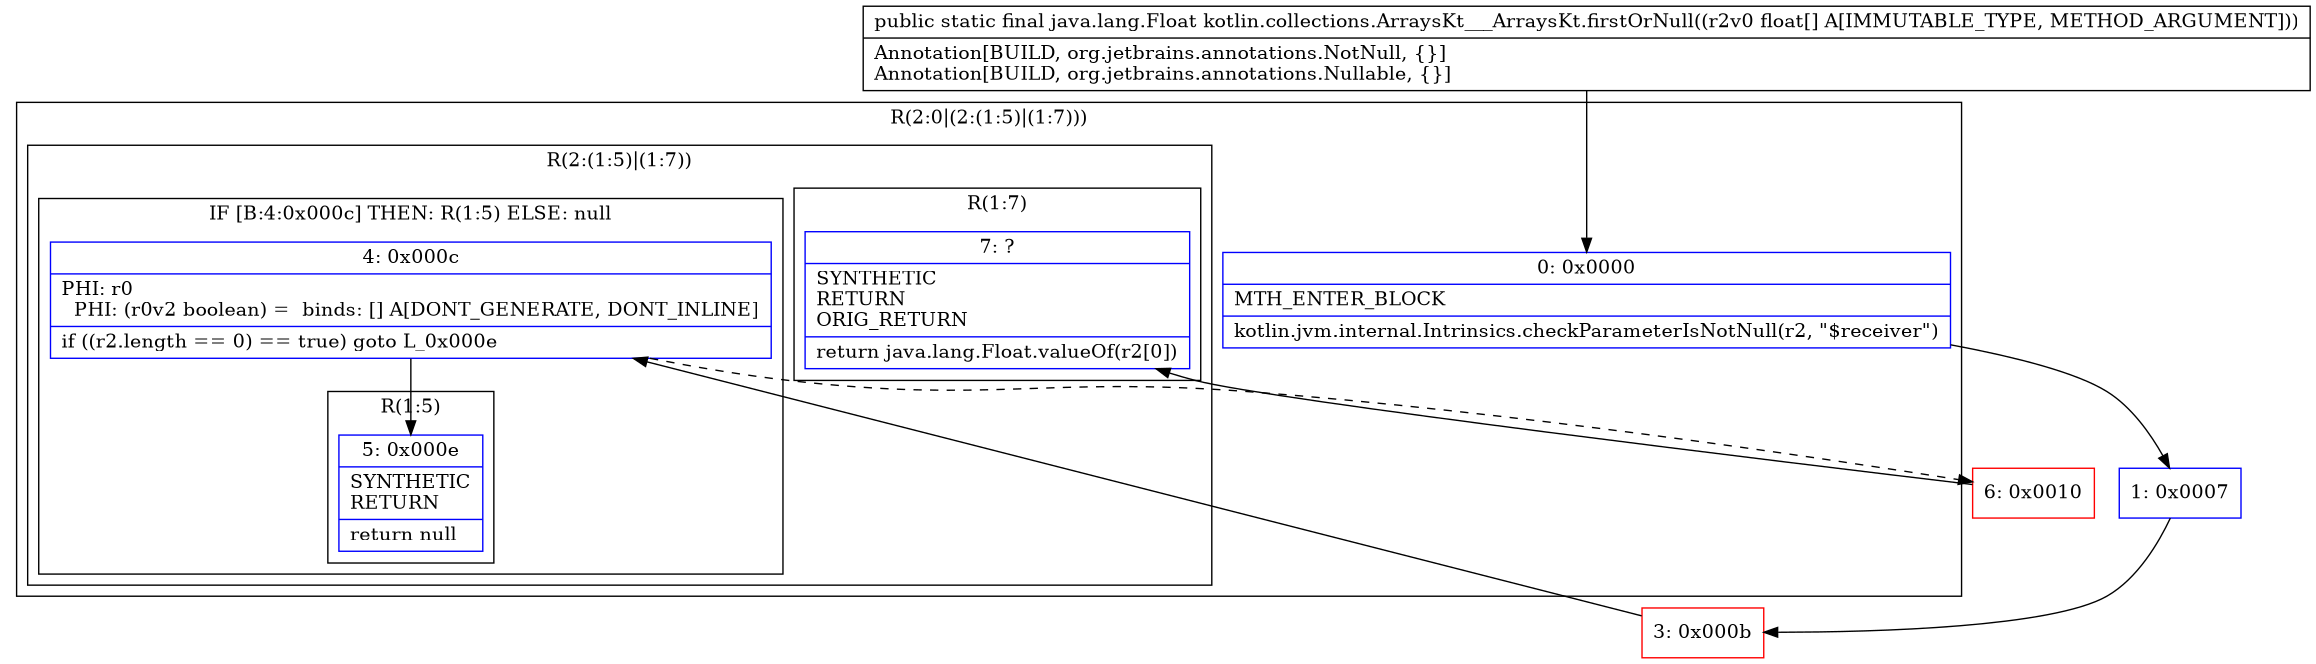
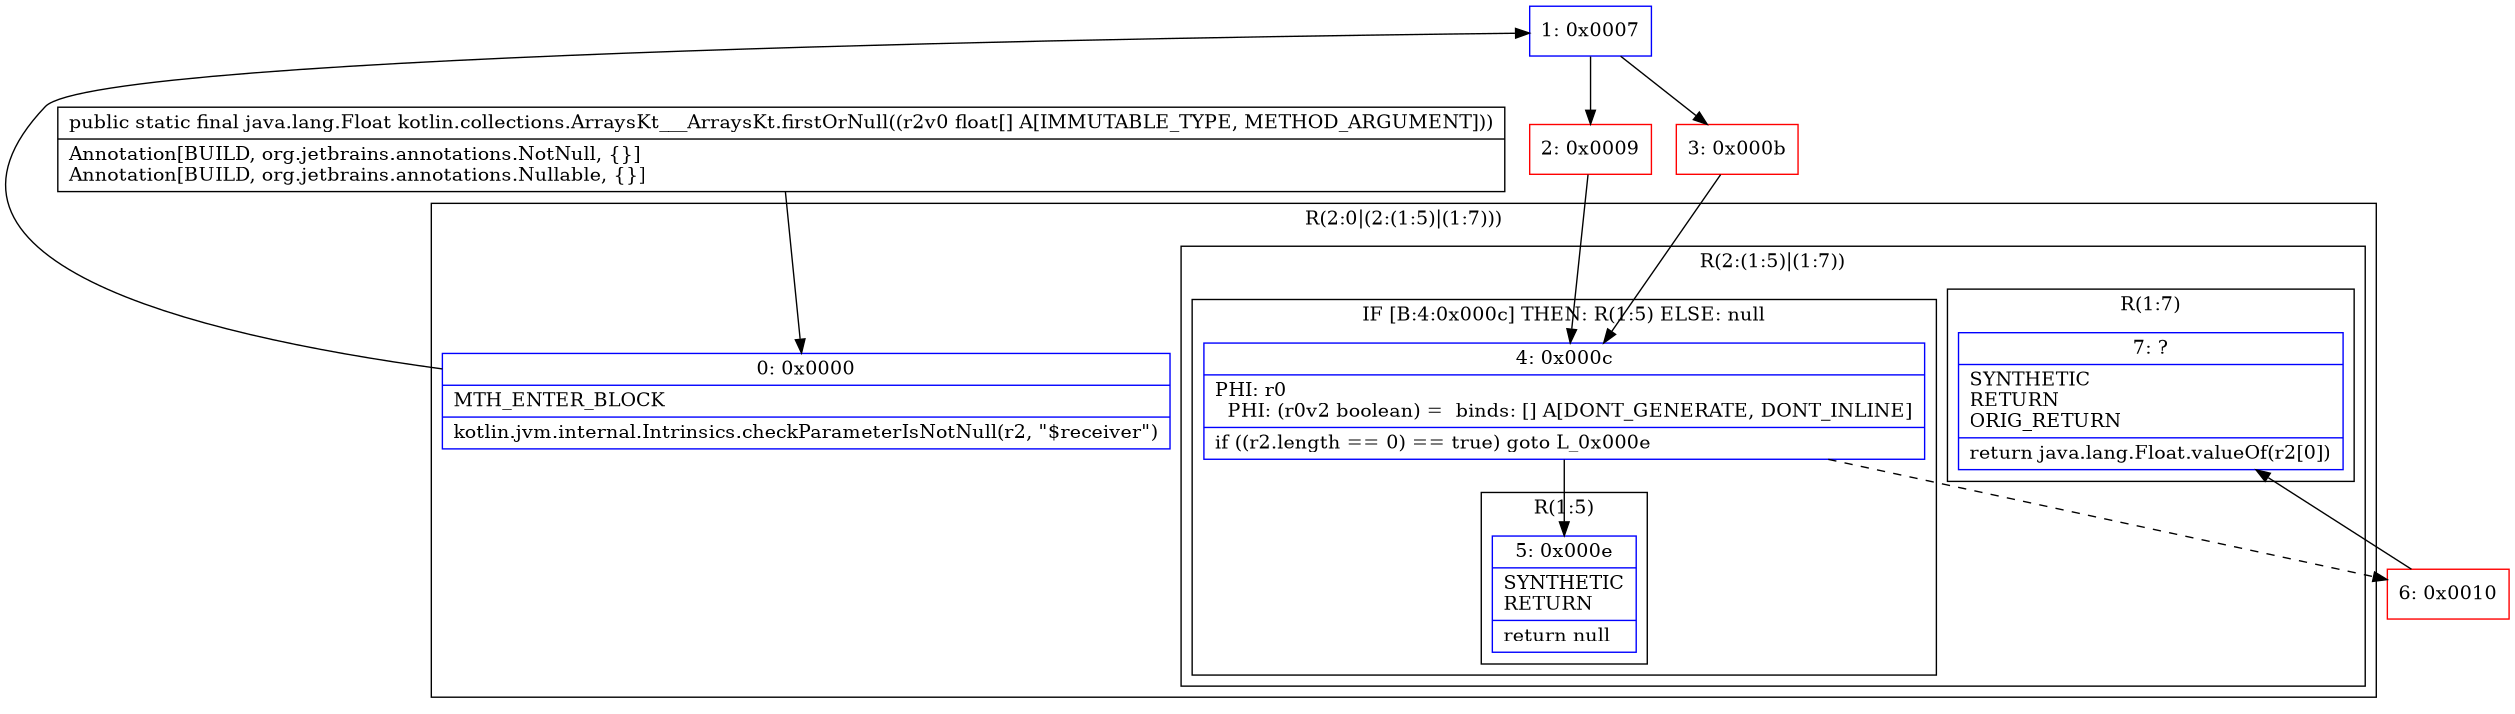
none -> (1591, 149)
